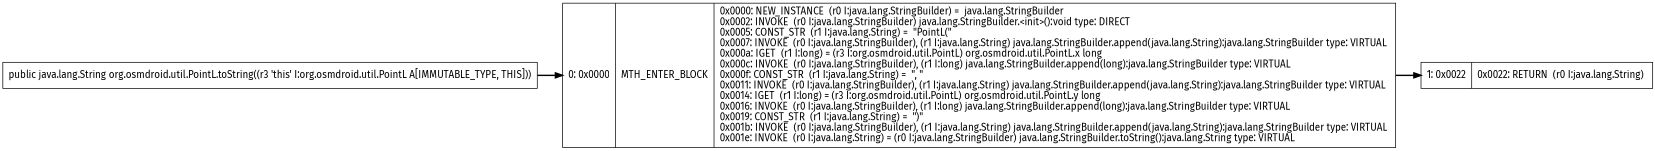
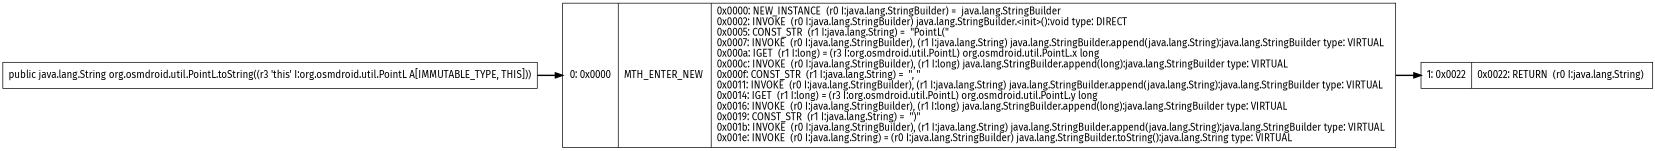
(665, 75) -> (663, 75)
